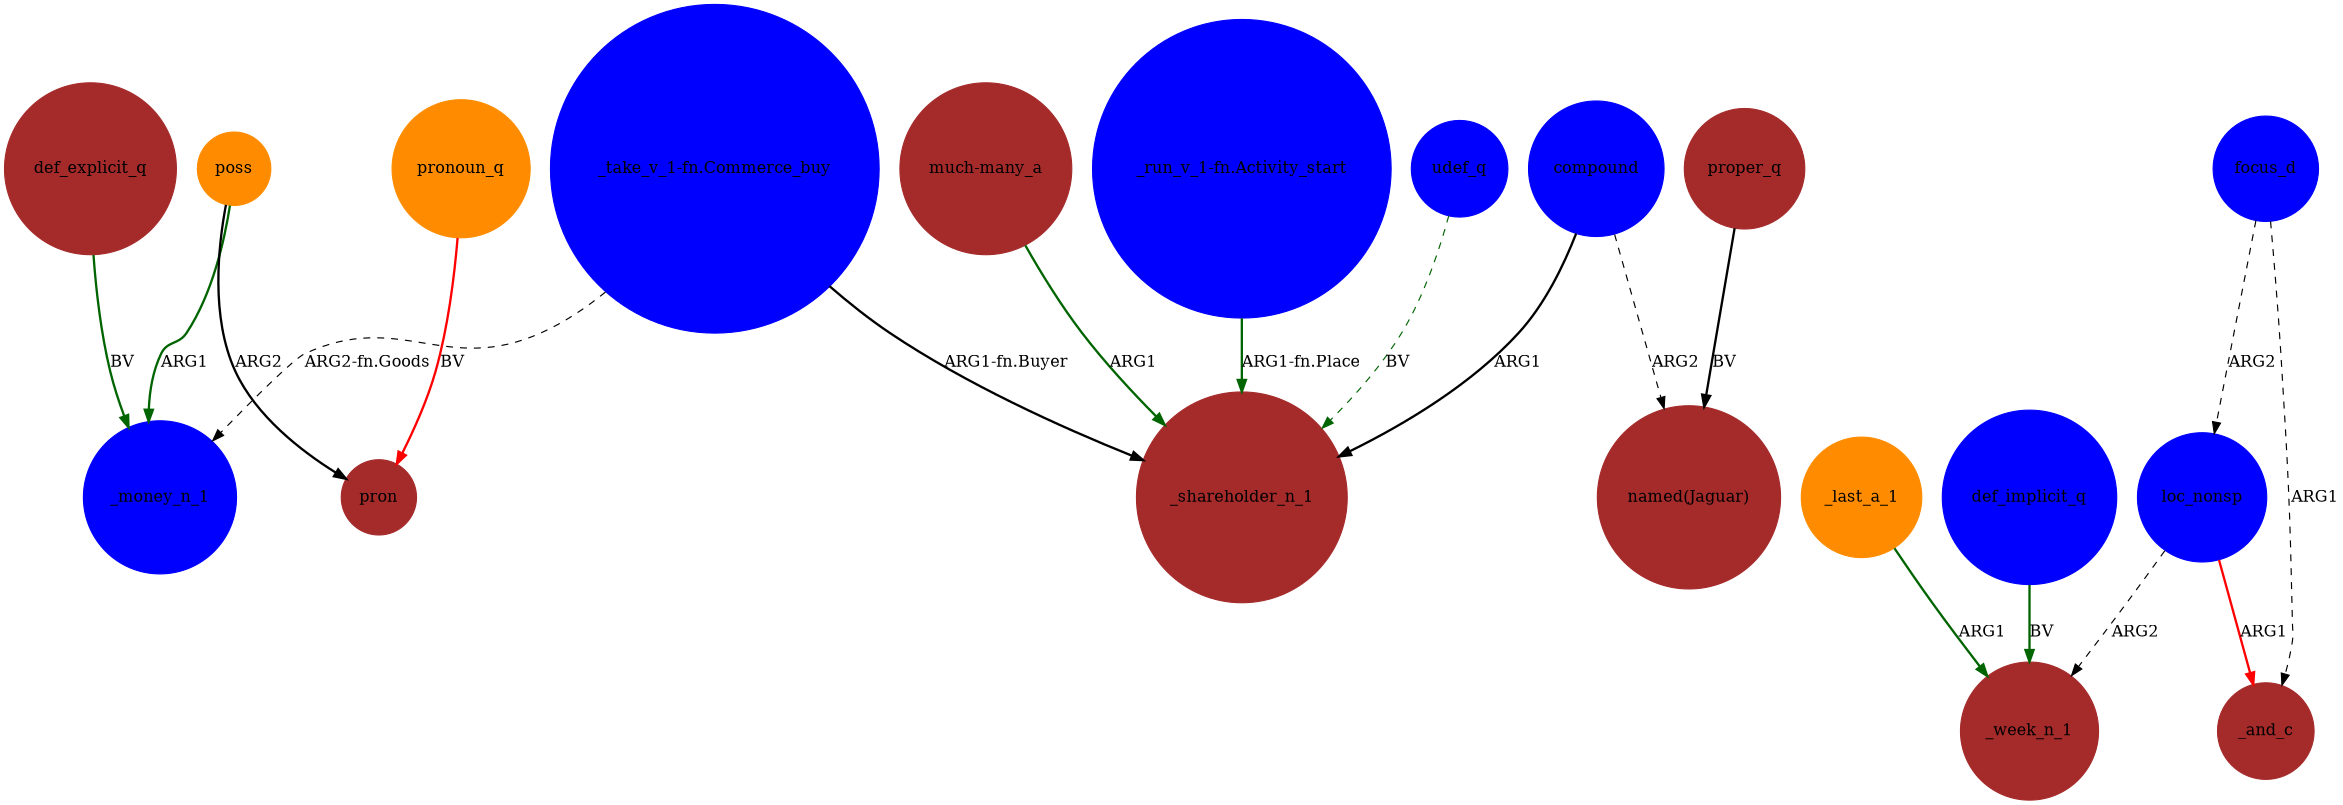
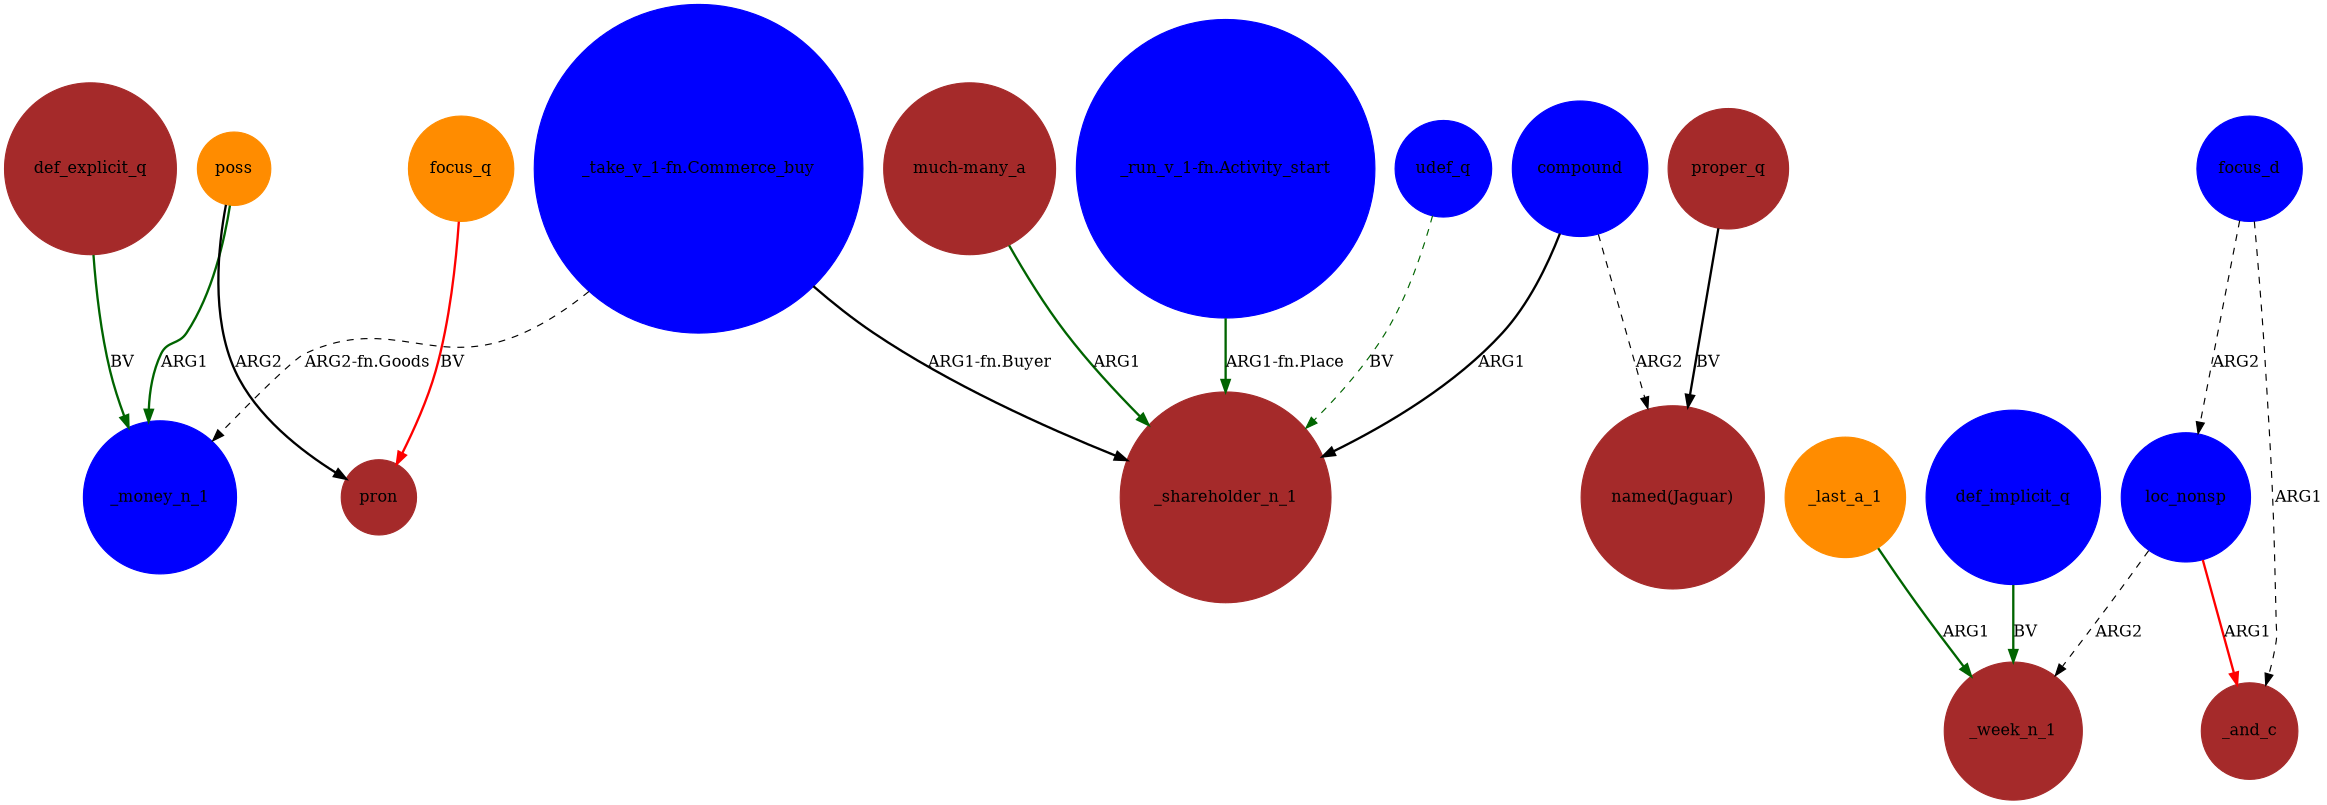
(461, 169) -> (461, 169)
